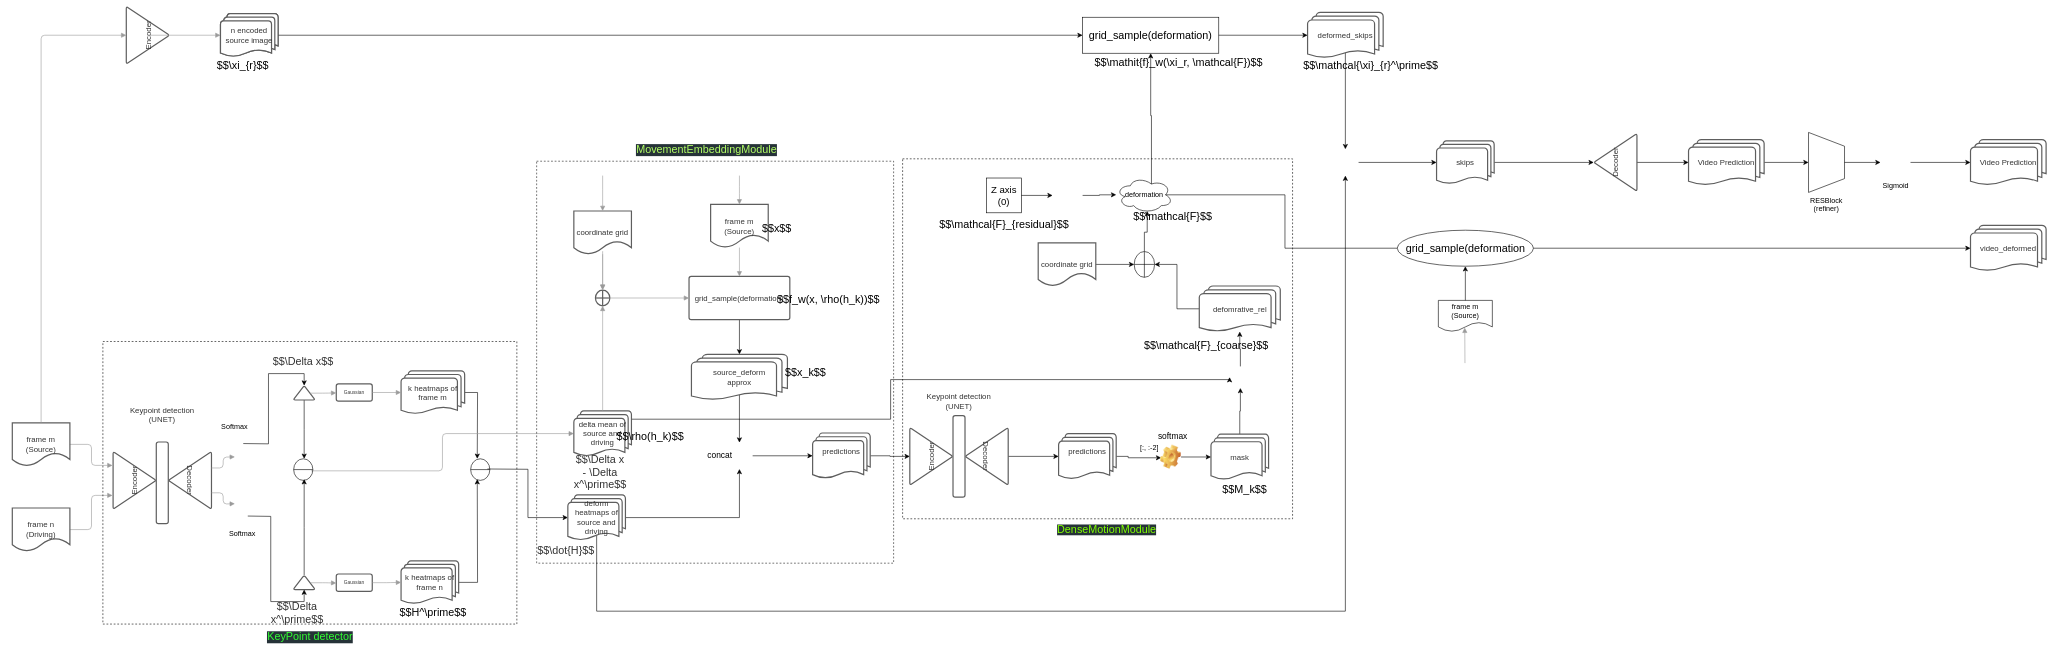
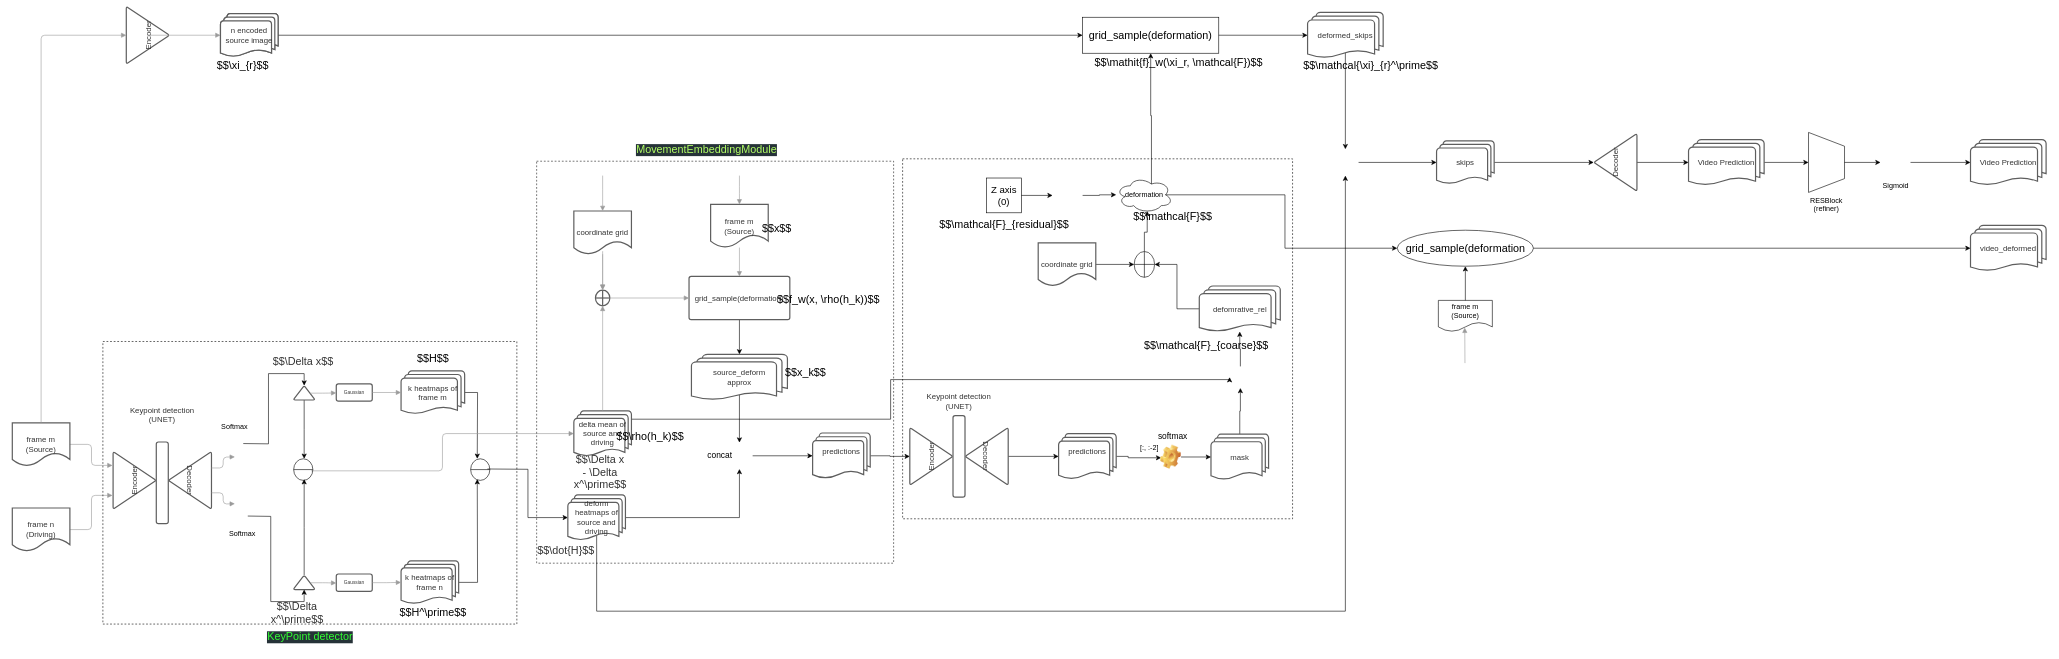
(1393, 248) -> (1392, 248)
none -> (433, 359)
(1245, 489) -> none
(1107, 530) -> none
